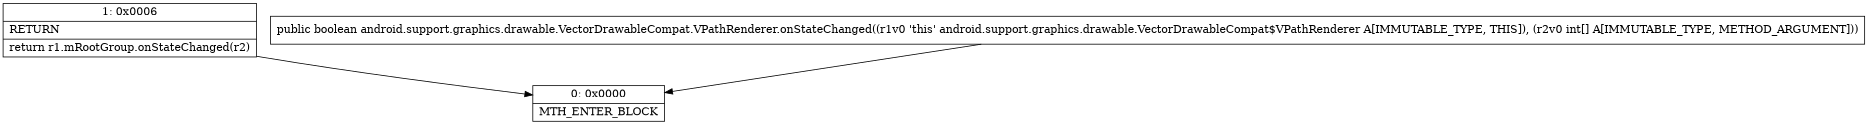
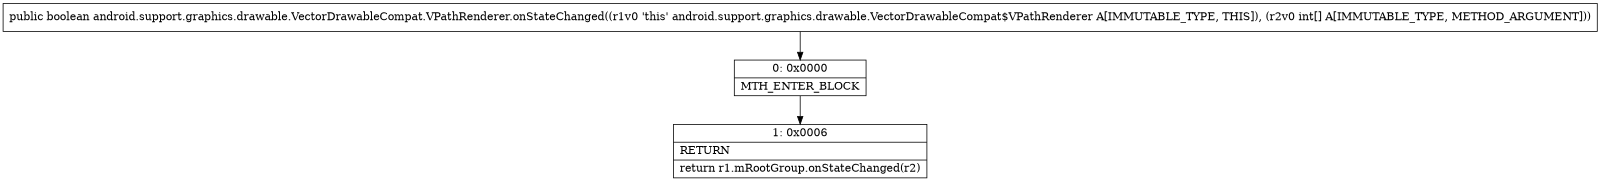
(391, 77) -> (800, 106)
